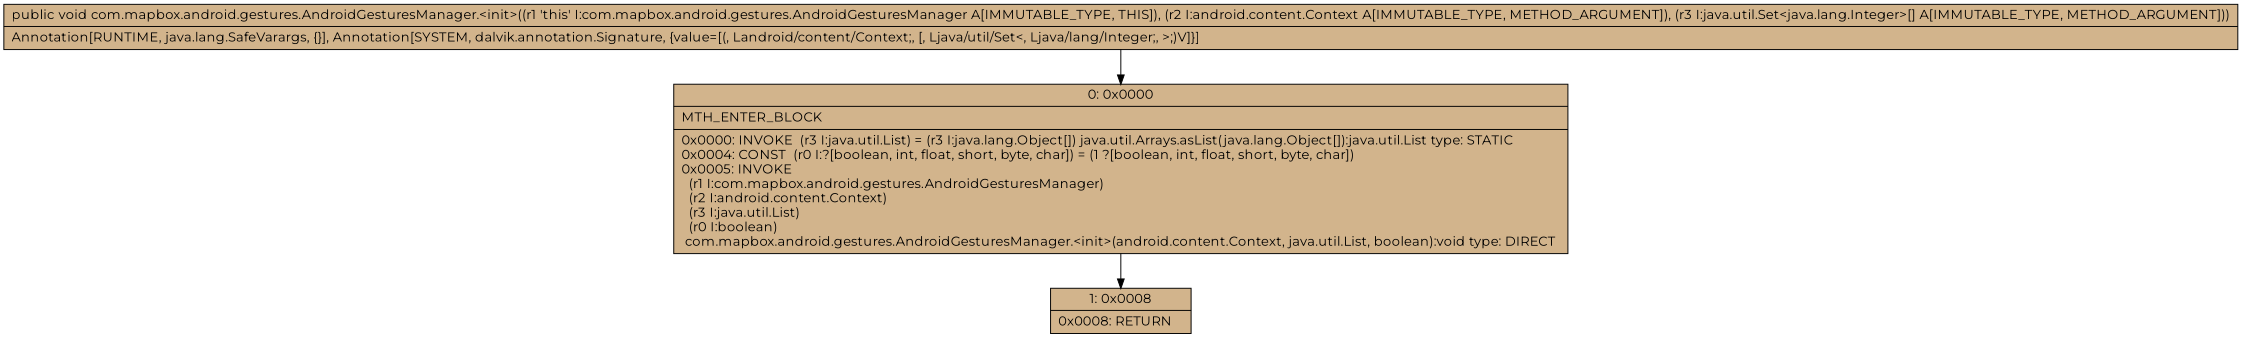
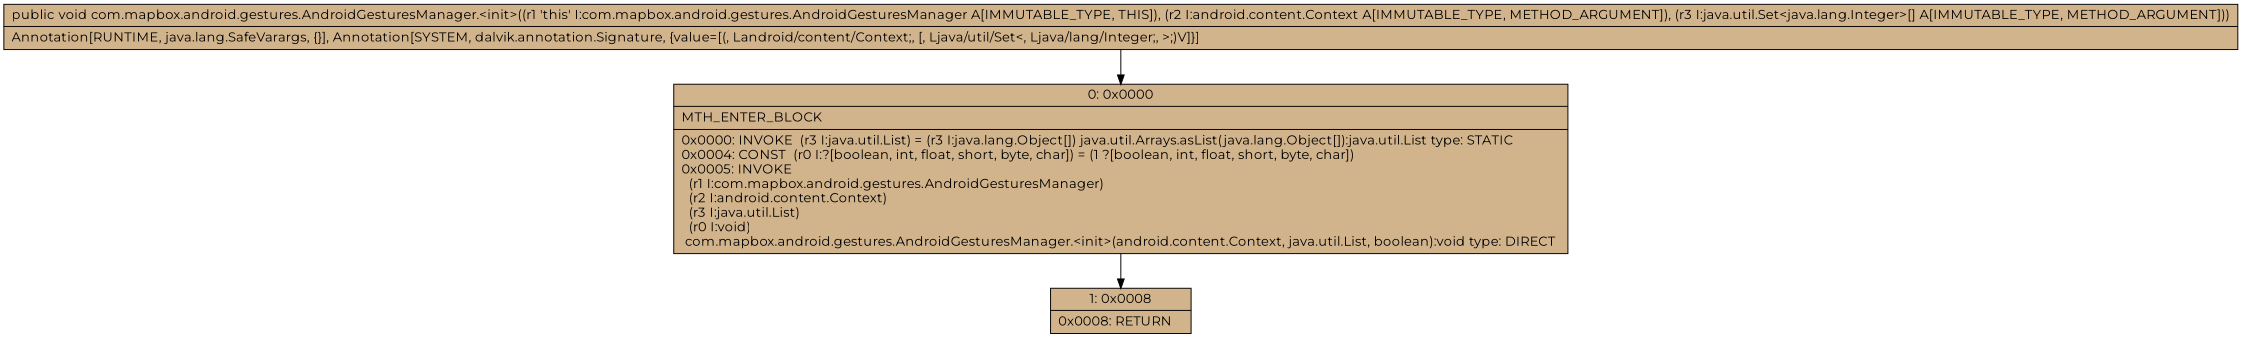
(730, 227) -> (717, 227)
